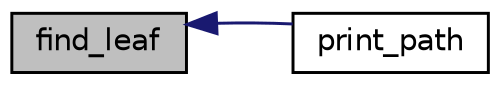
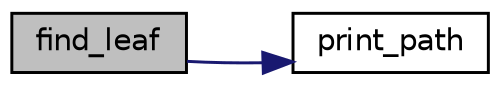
(255, 23) -> (225, 63)
